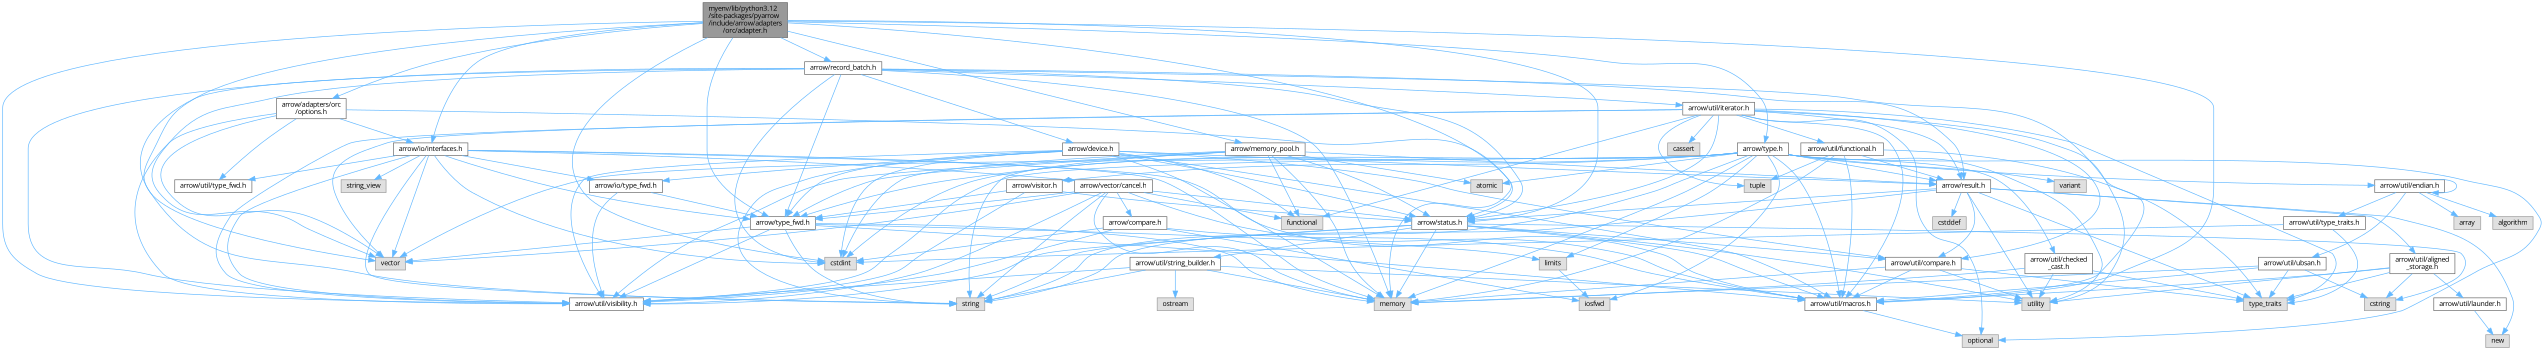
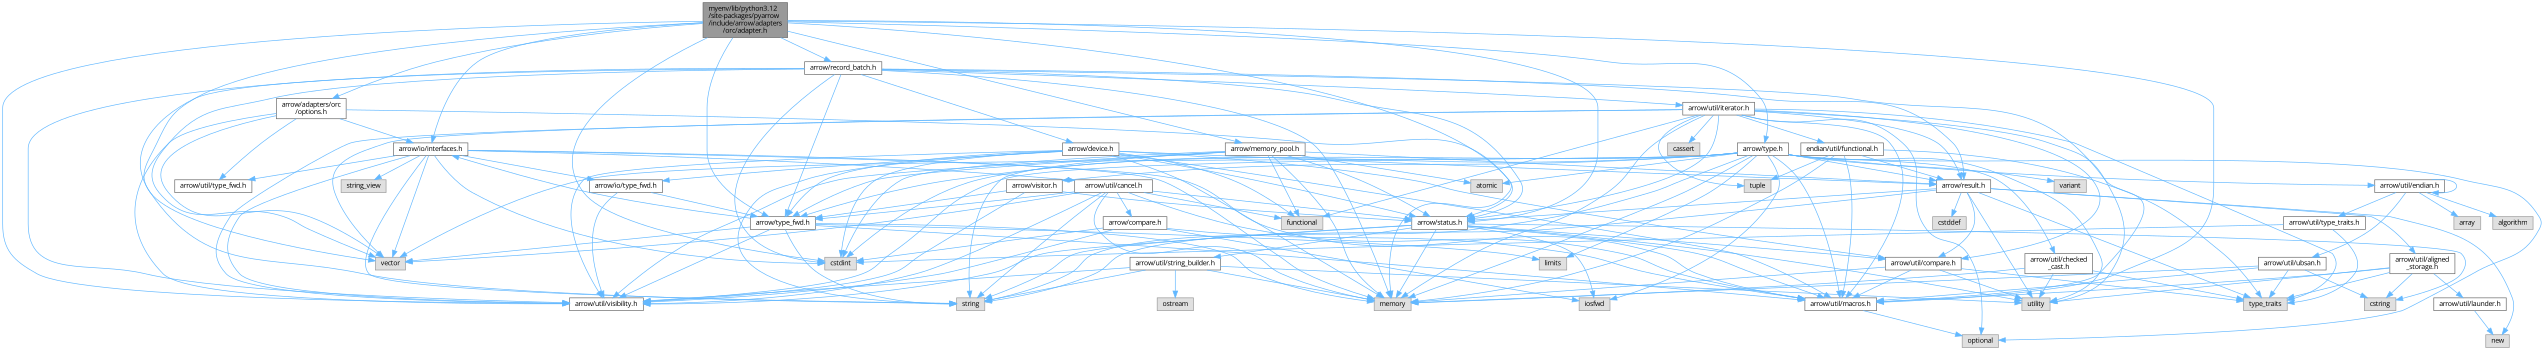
(1842, 149) -> (1842, 149)
(1114, 186) -> (1114, 186)
(600, 197) -> (603, 195)
none -> (1588, 205)
(1571, 282) -> (1543, 241)
